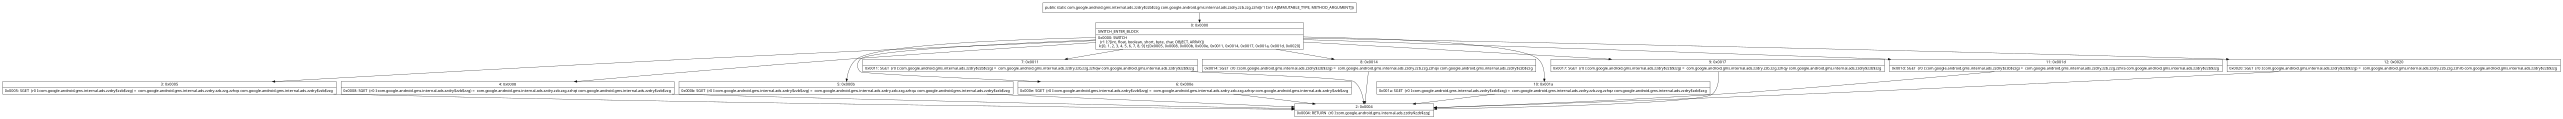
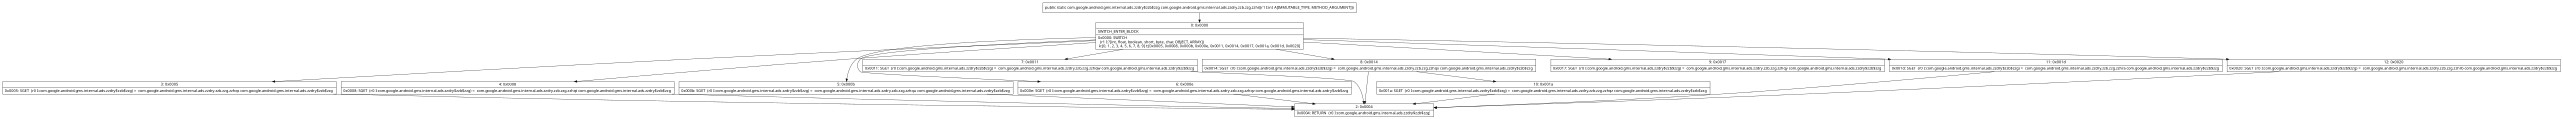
(1445, 43) -> (1455, 76)
(1587, 105) -> none
